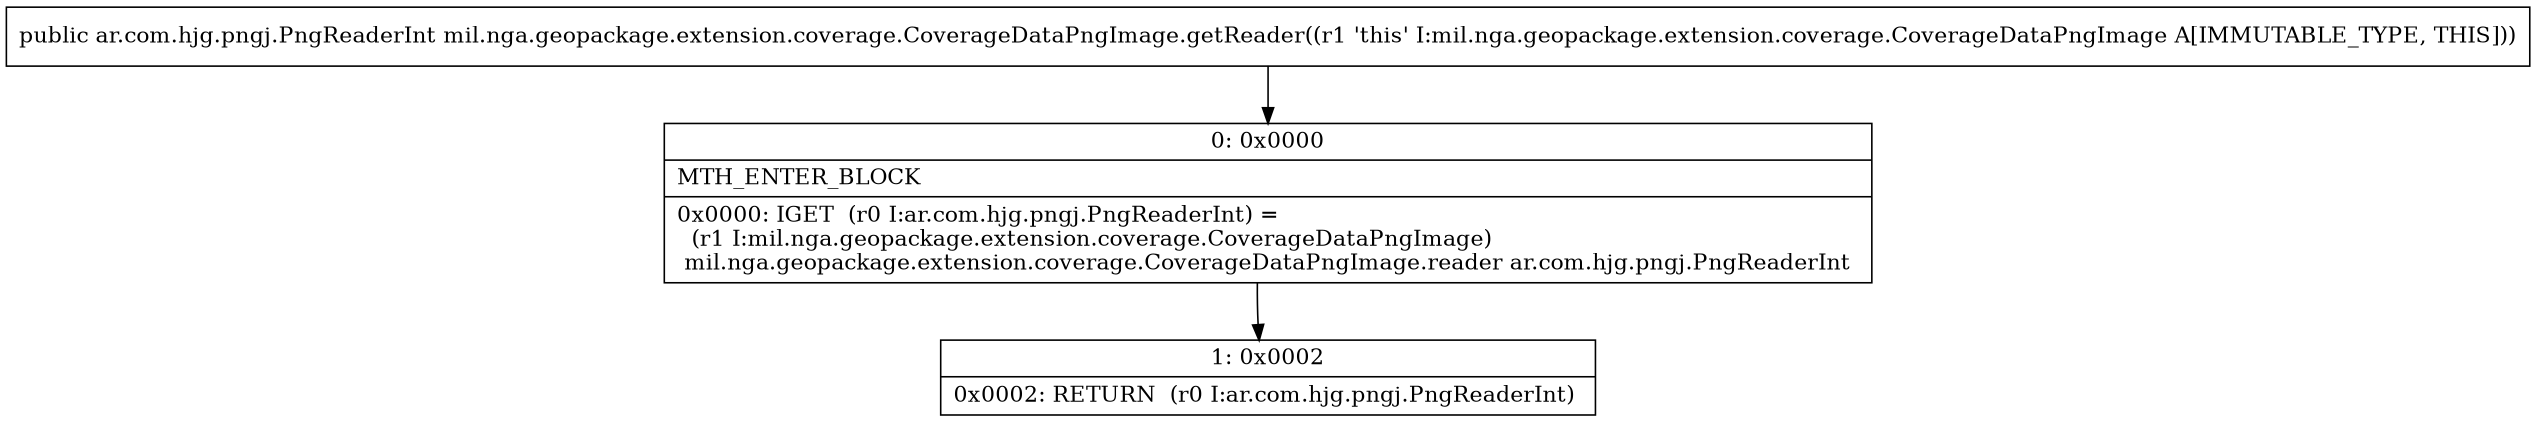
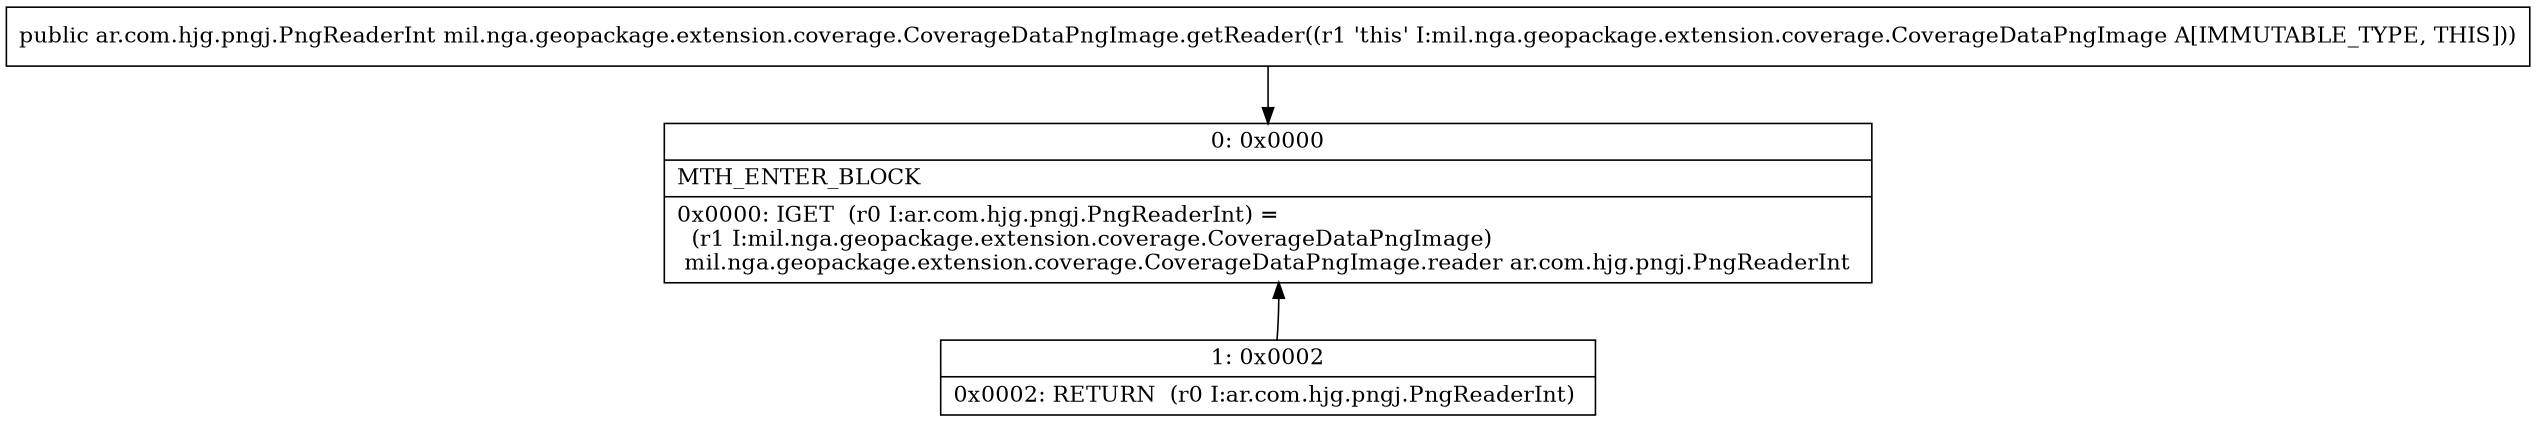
(1257, 303) -> (1278, 320)
